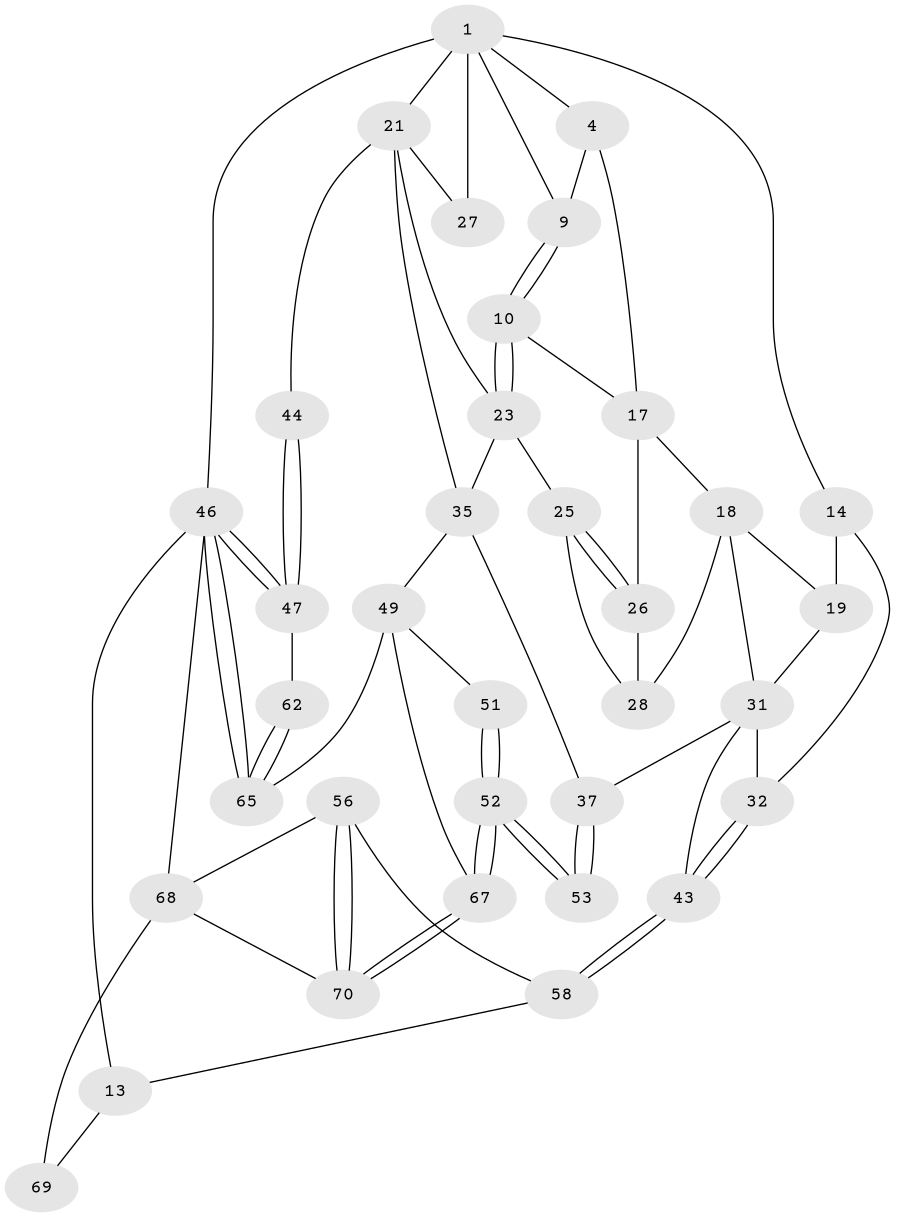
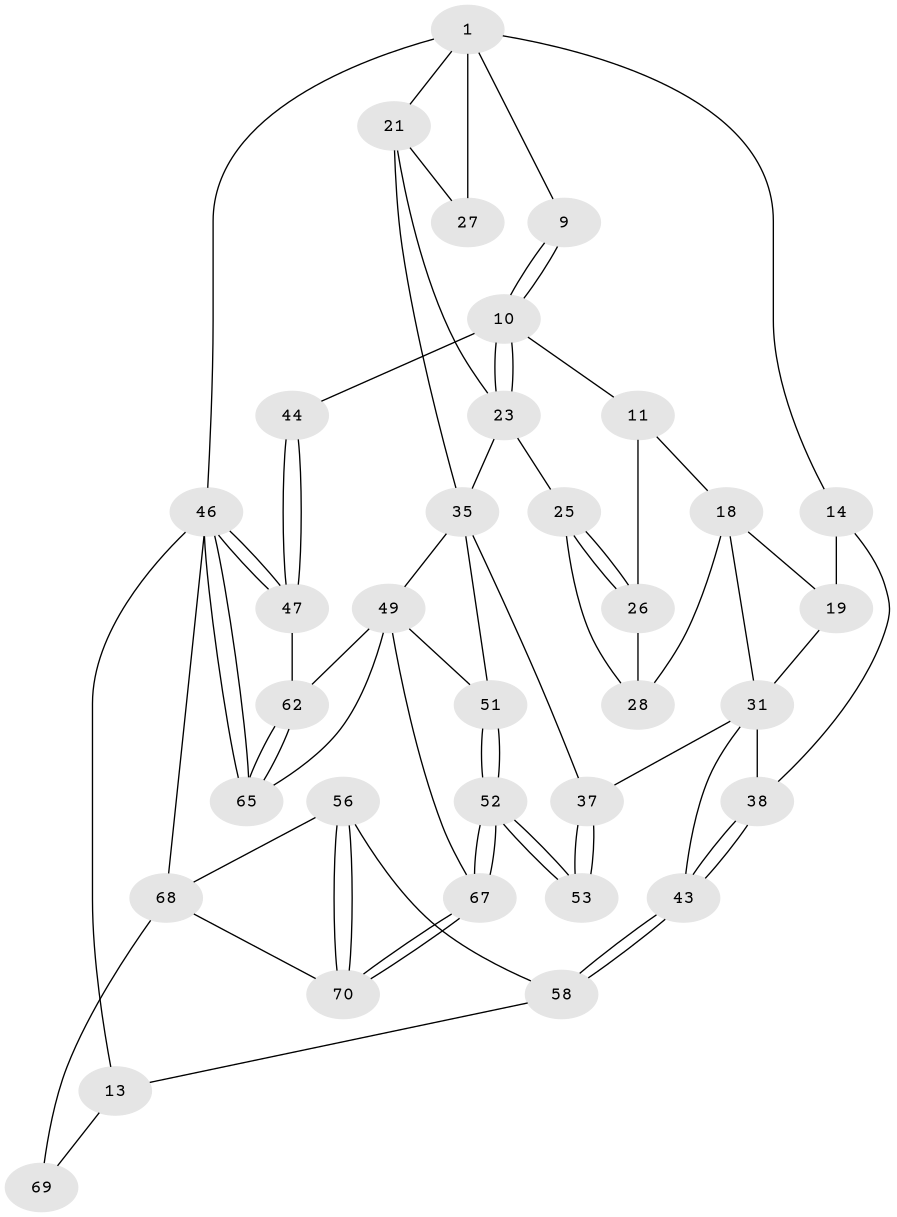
(592, 126) -> none
(304, 258) -> (398, 367)
(638, 415) -> (638, 415)
none -> (476, 608)
none -> (341, 657)
(757, 801) -> (757, 801)
